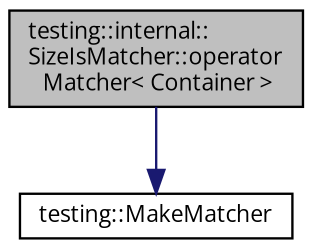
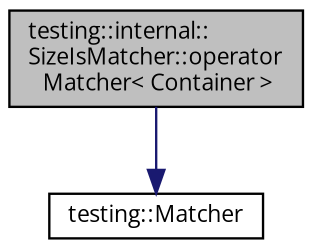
(156, 216) -> (156, 216)
